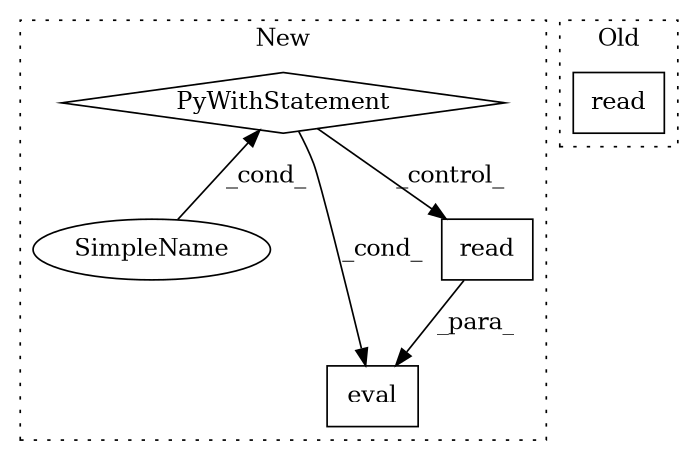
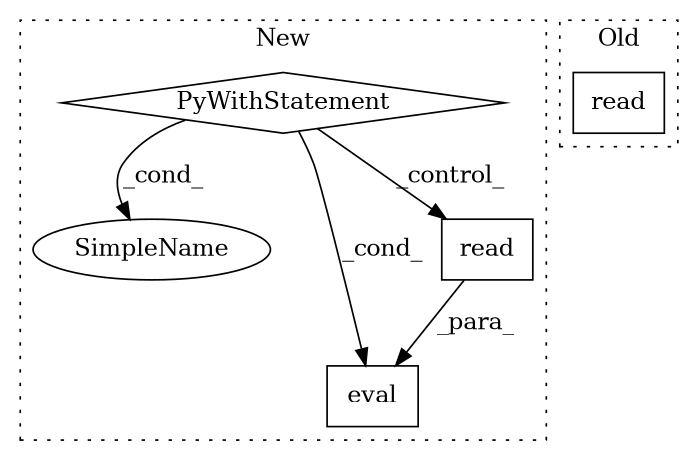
(213, 181) -> (134, 151)
